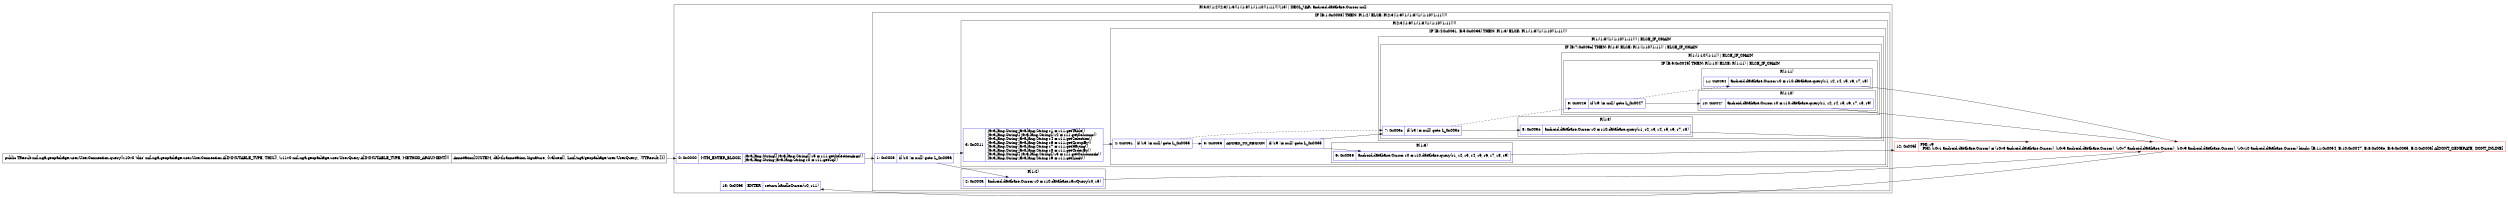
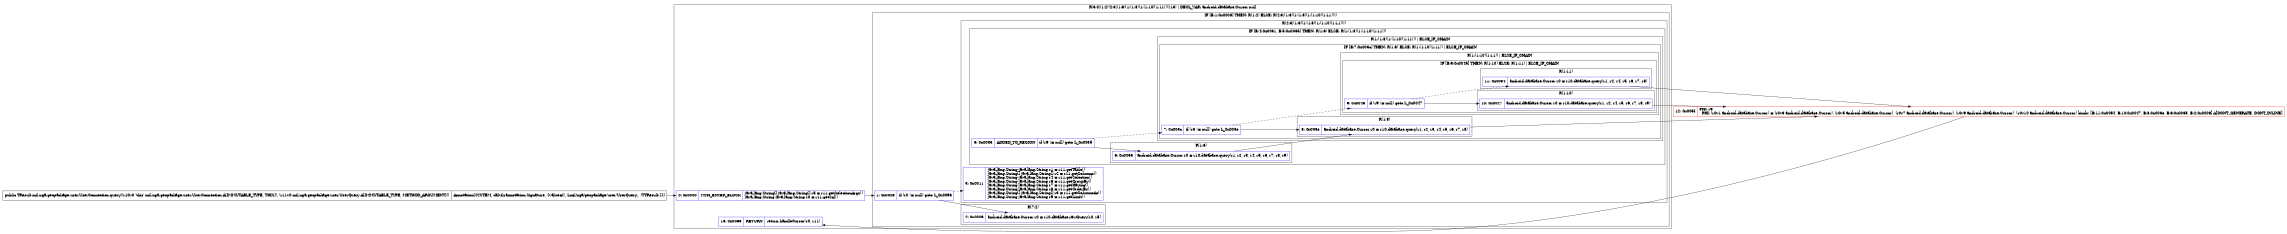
(1350, 137) -> (1126, 136)
(1152, 144) -> none
(1701, 153) -> (1294, 142)
(1033, 172) -> (1033, 208)
(1621, 177) -> none
(754, 186) -> (754, 222)
